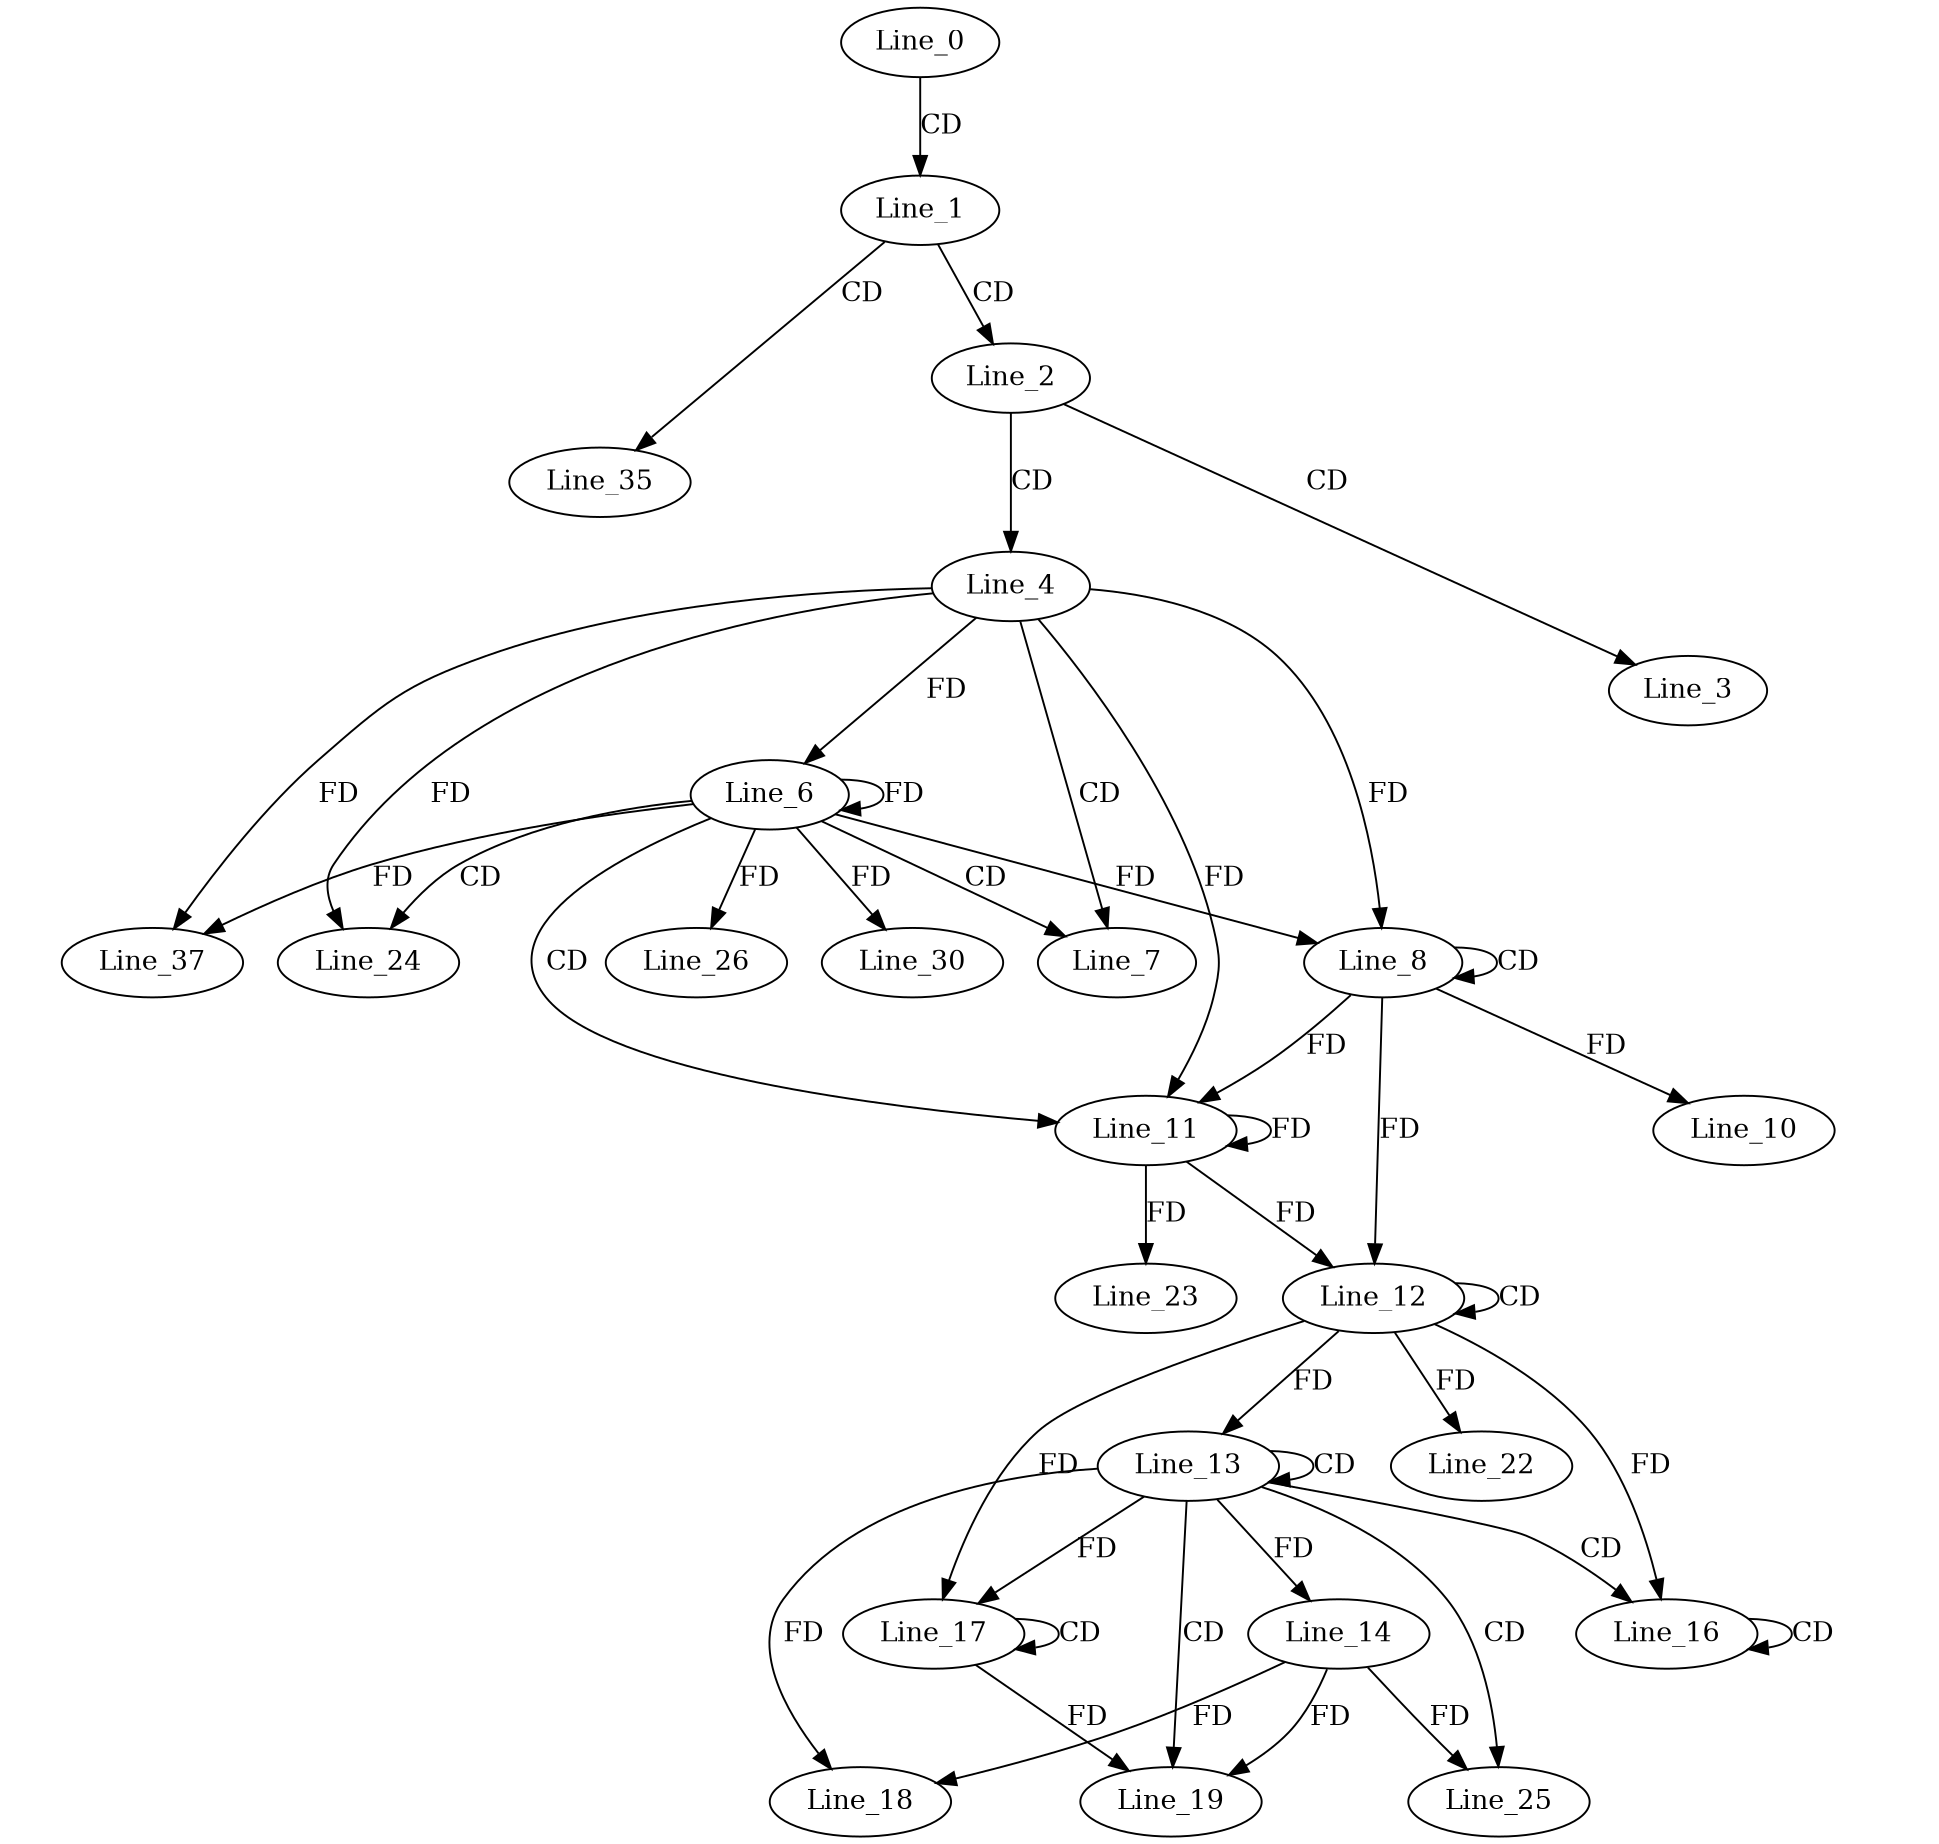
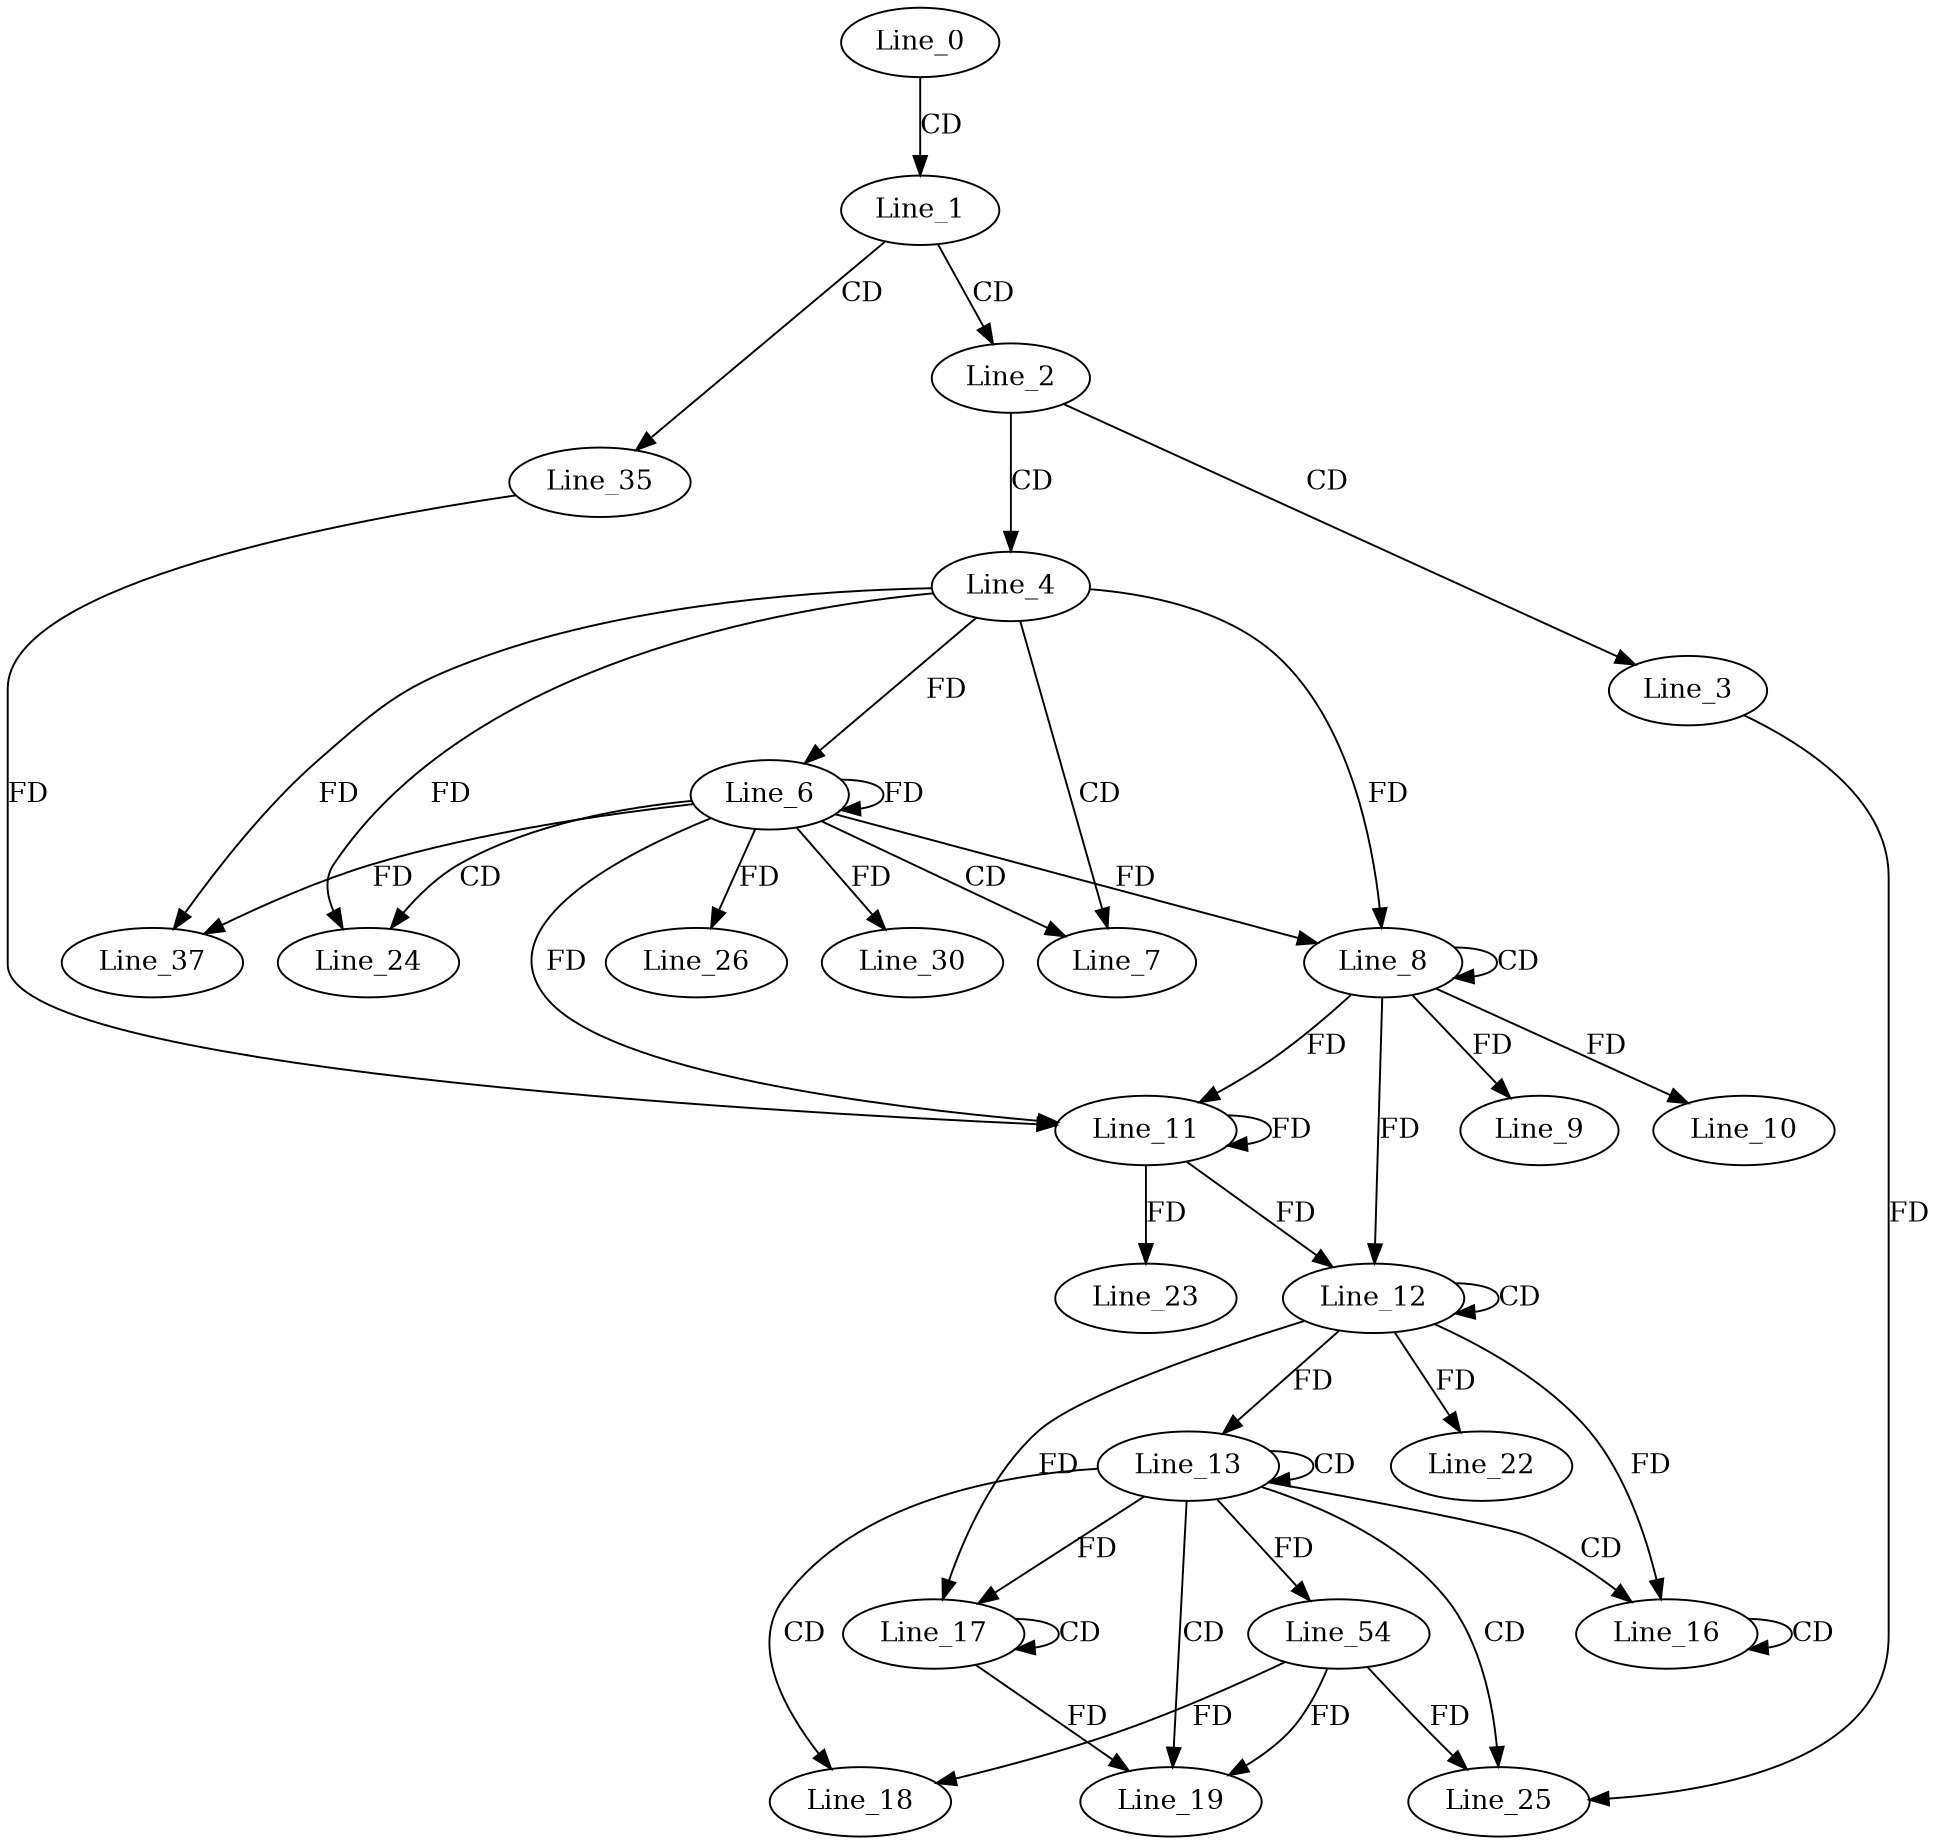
(1180, 835) -> (97, 1020)
(567, 963) -> (567, 963)
none -> (1539, 1130)
none -> (1889, 1320)
(804, 1634) -> (804, 1634)
(1339, 1634) -> (1339, 1634)
